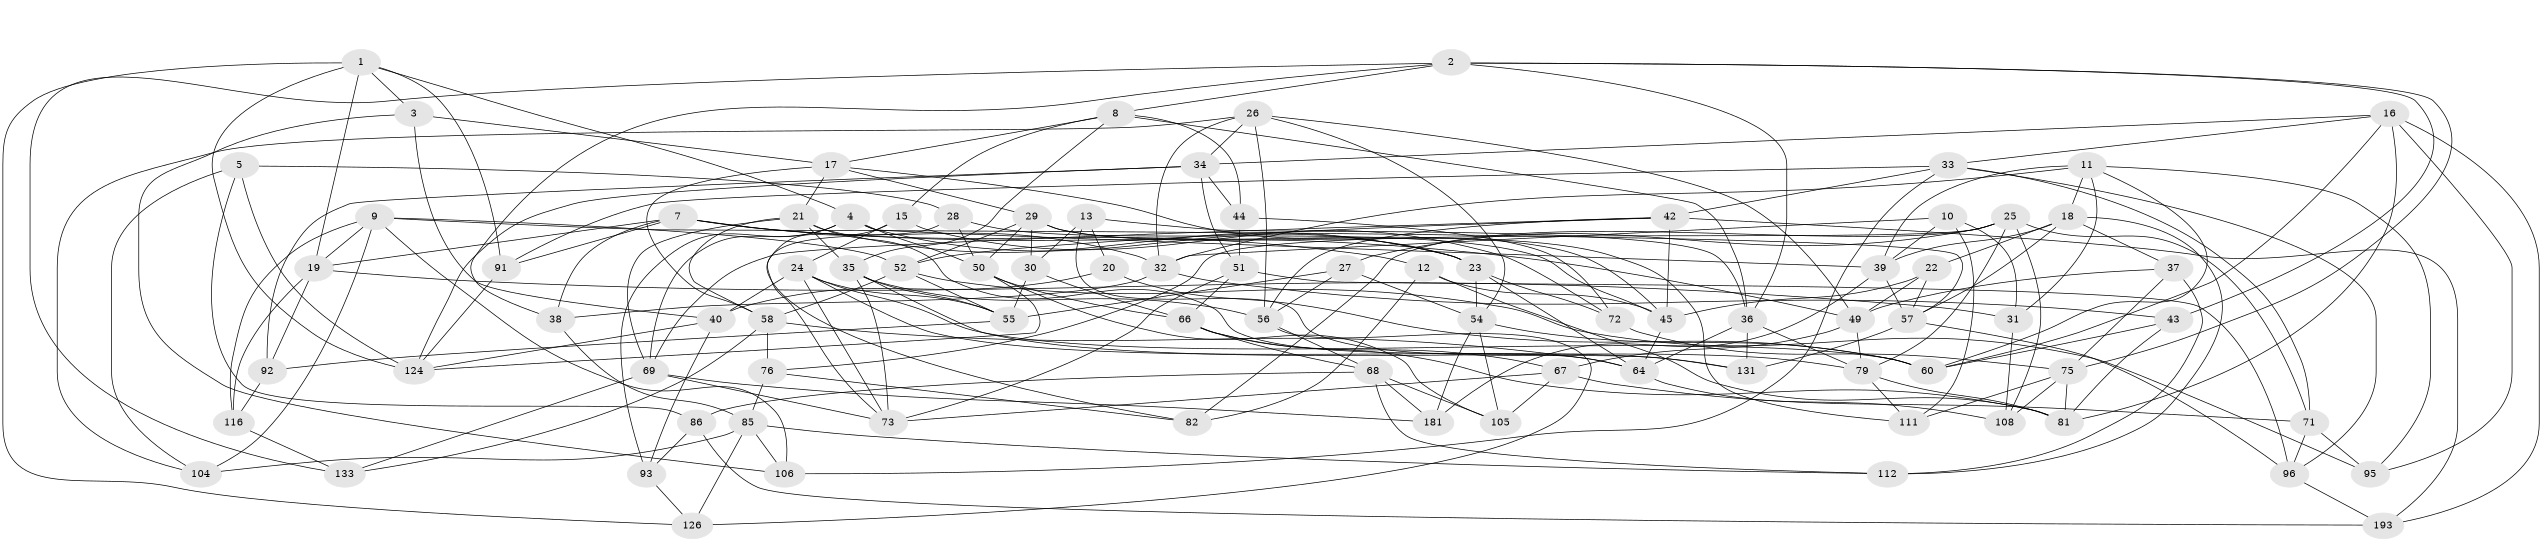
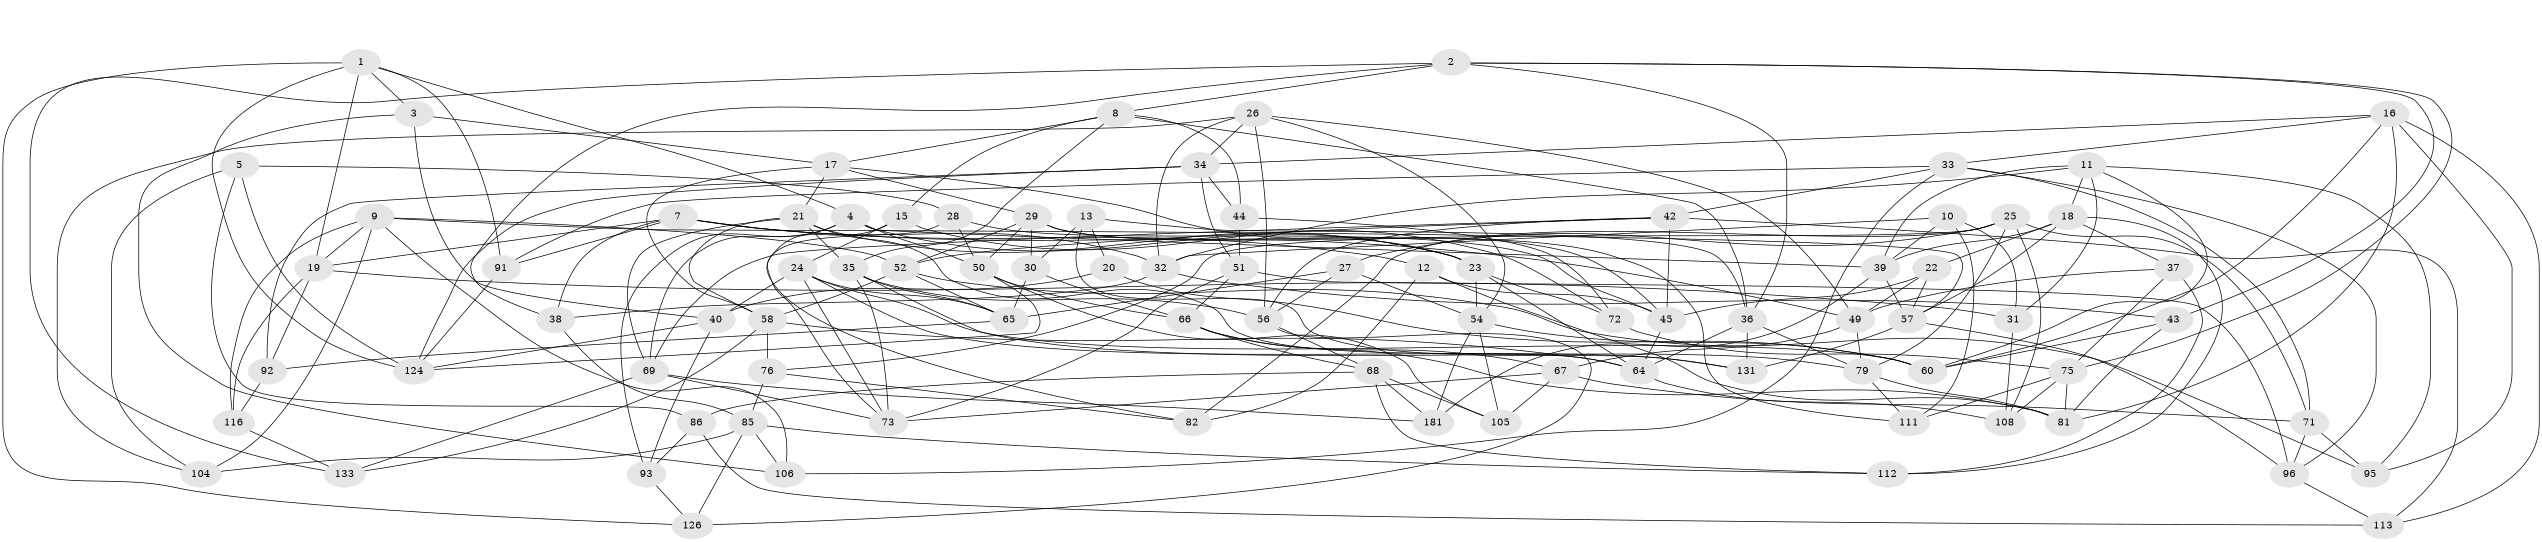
(1009, 320) -> (1009, 320)
(2383, 526) -> (2383, 526)
